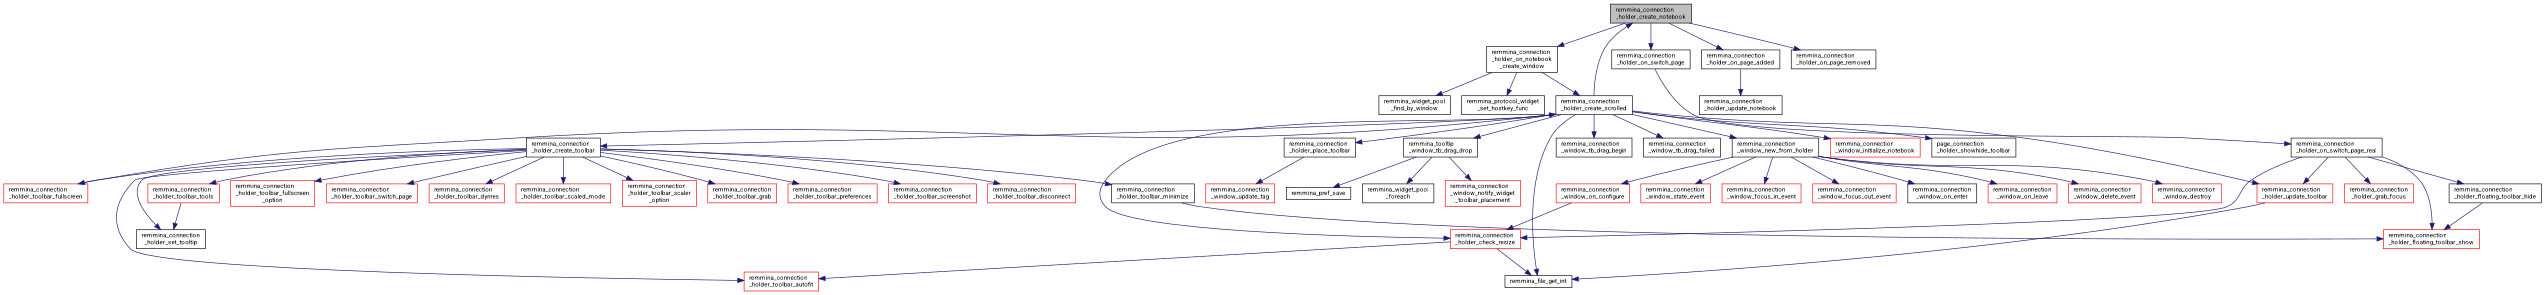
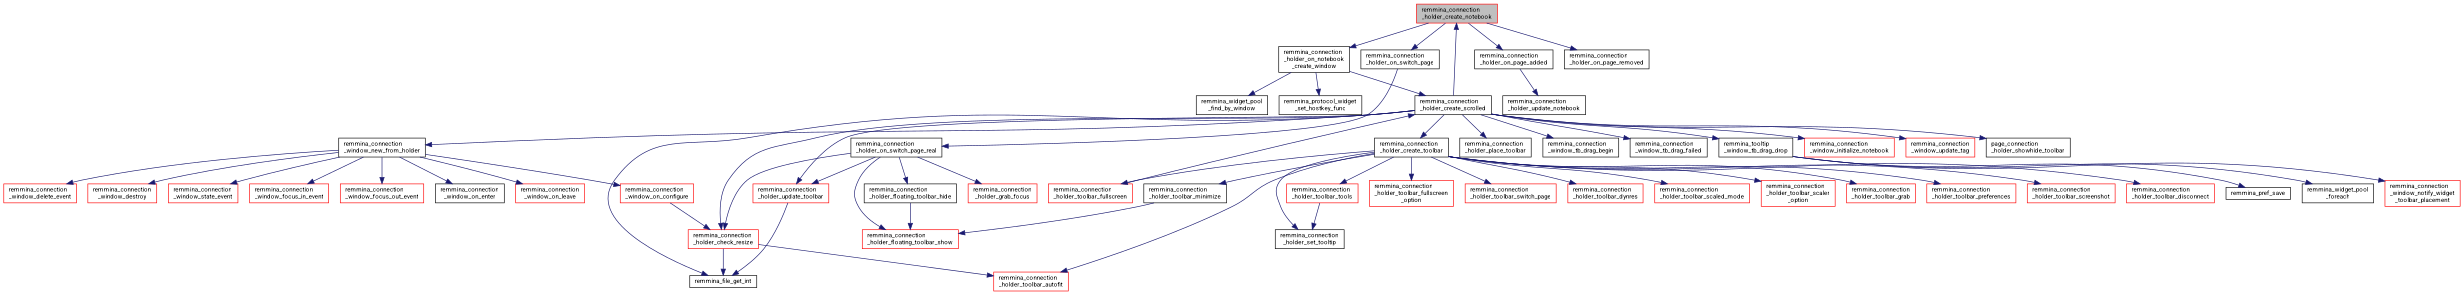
(1651, 14) -> (1457, 14)
(1283, 169) -> (1695, 126)
